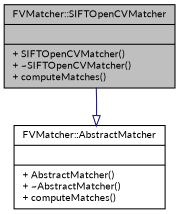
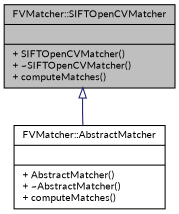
(97, 101) -> (83, 112)
